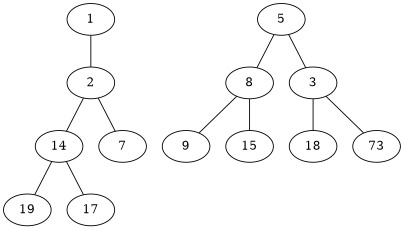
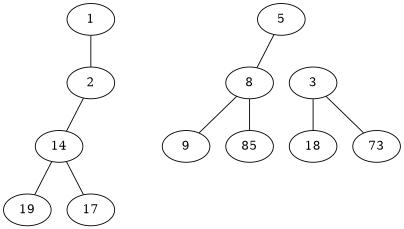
(297, 51) -> none
(123, 146) -> none
(250, 146) -> (250, 146)
